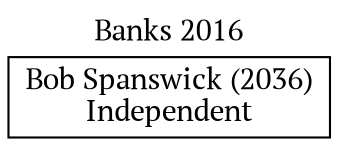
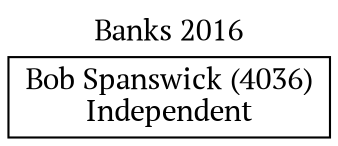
(169, 97) -> (169, 97)
